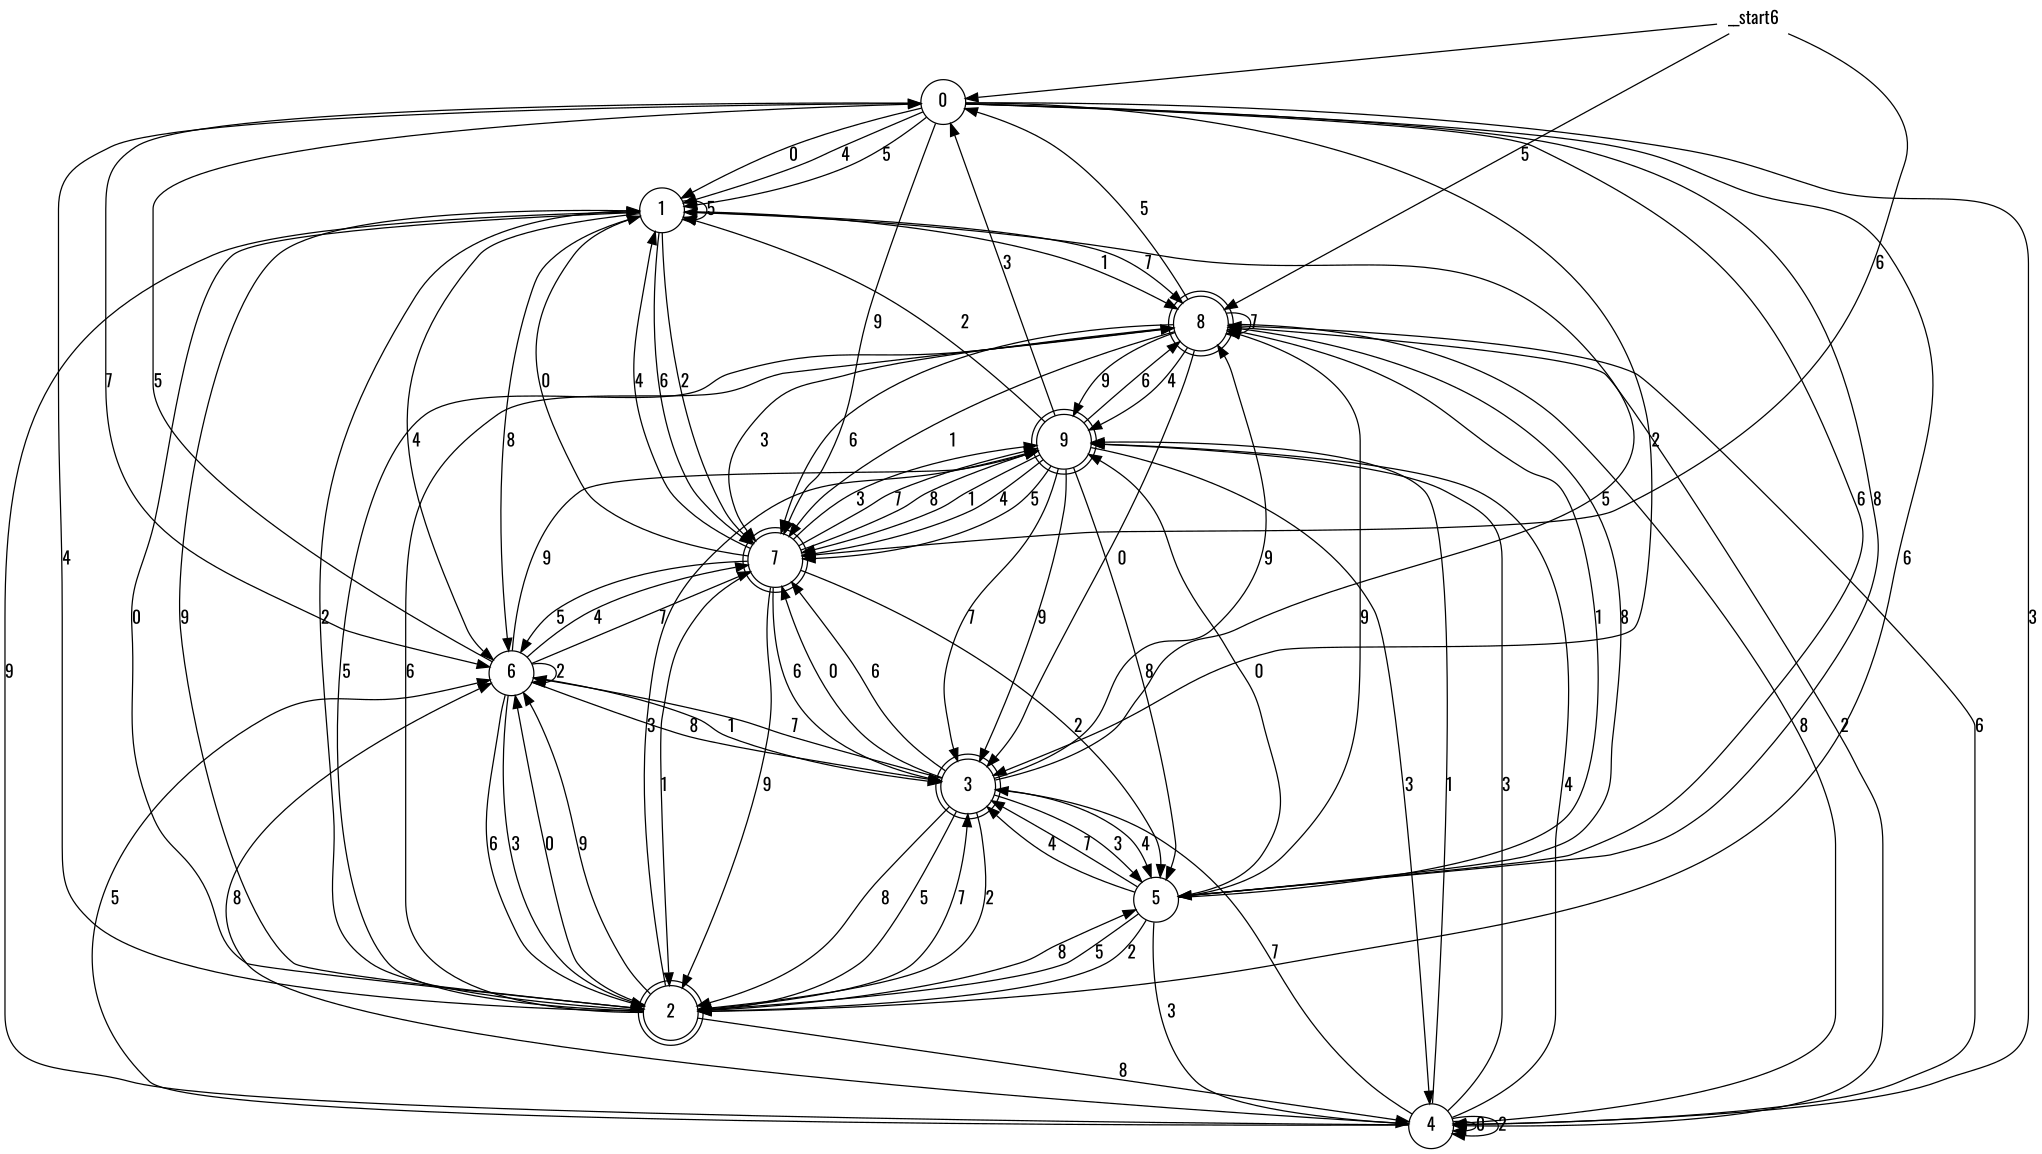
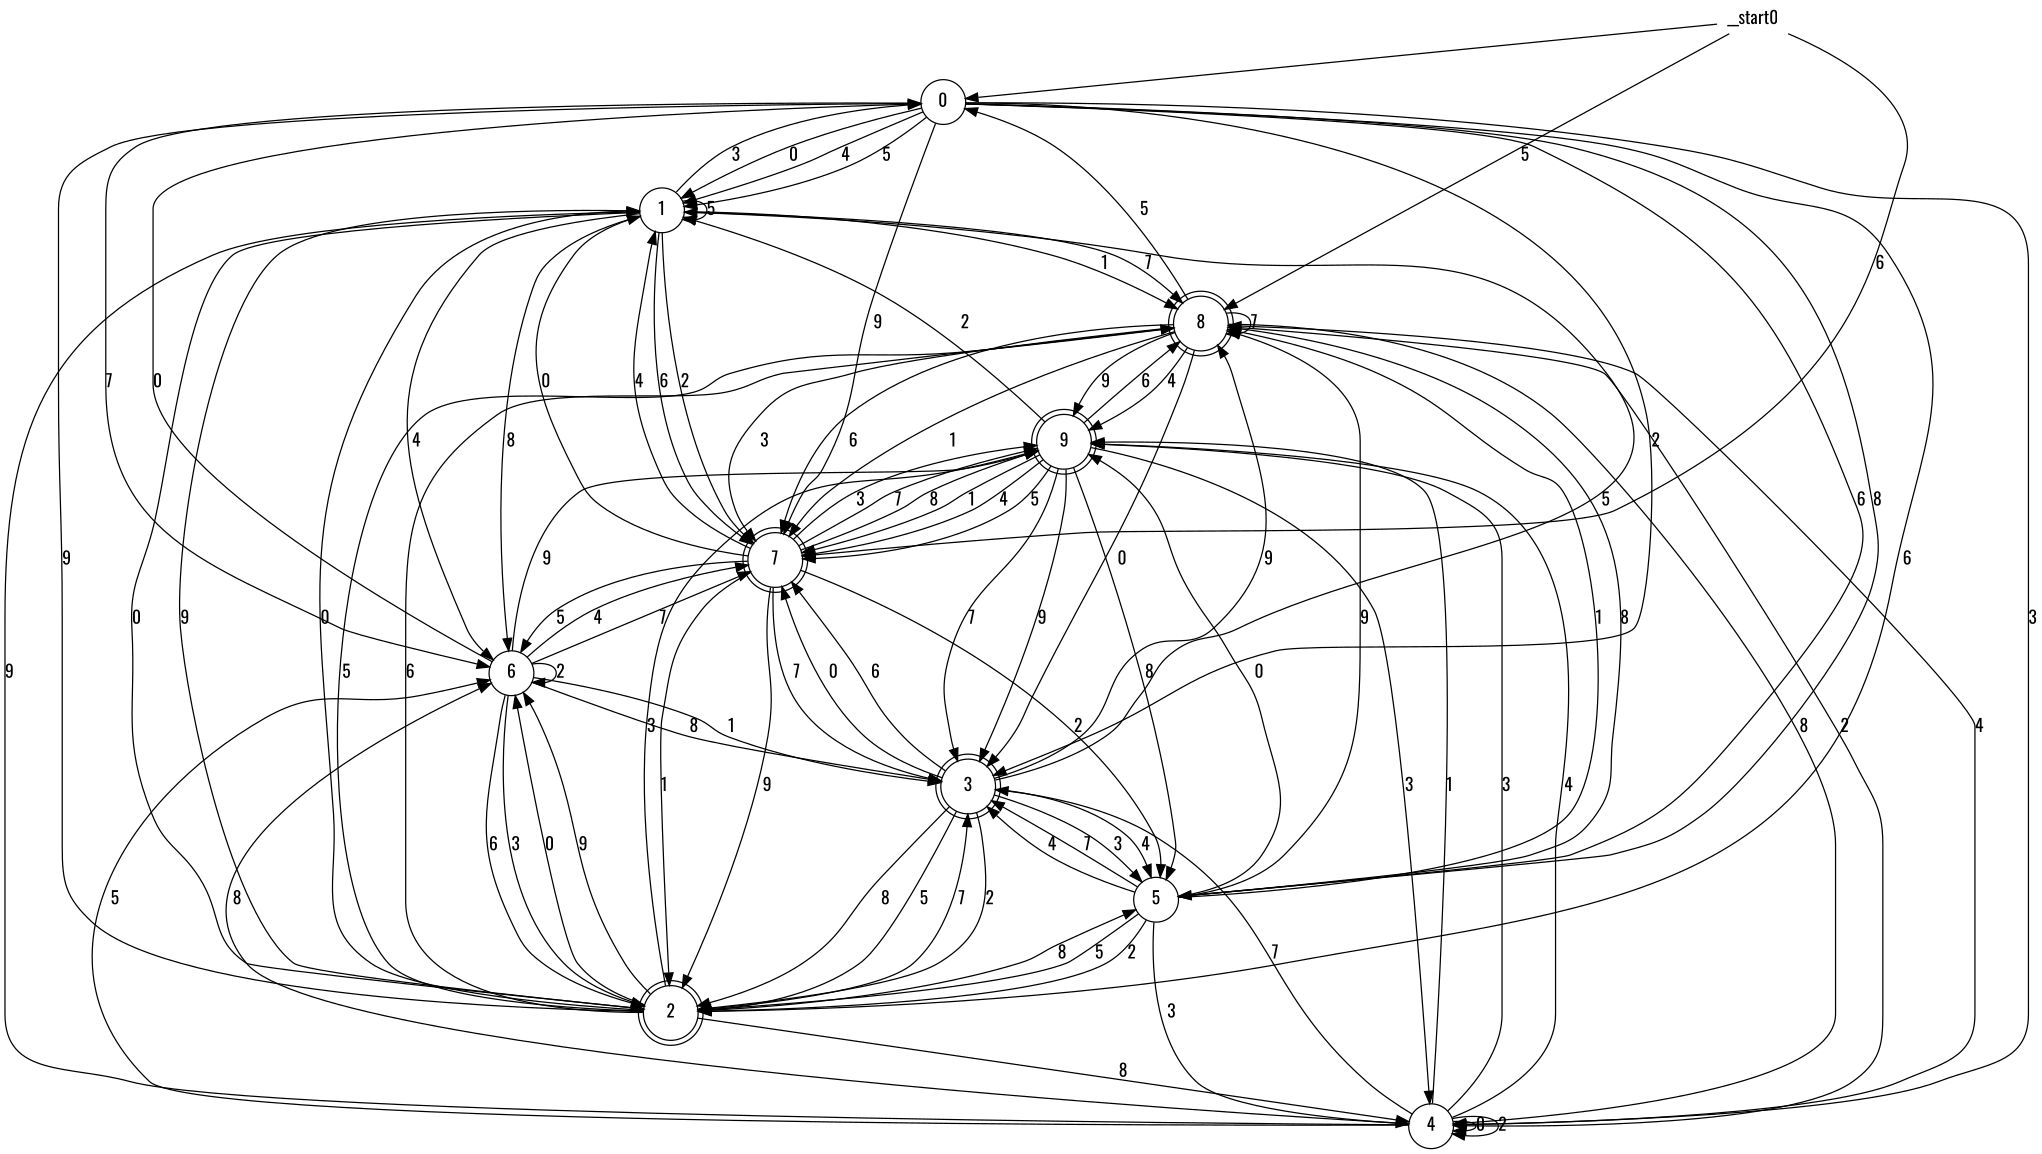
(1753, 19) -> (1753, 19)
(1005, 275) -> (783, 127)
(158, 383) -> (158, 383)
(67, 560) -> (67, 560)
(325, 619) -> (325, 619)
(797, 673) -> (797, 673)
(746, 722) -> none
(1979, 727) -> (1979, 727)
